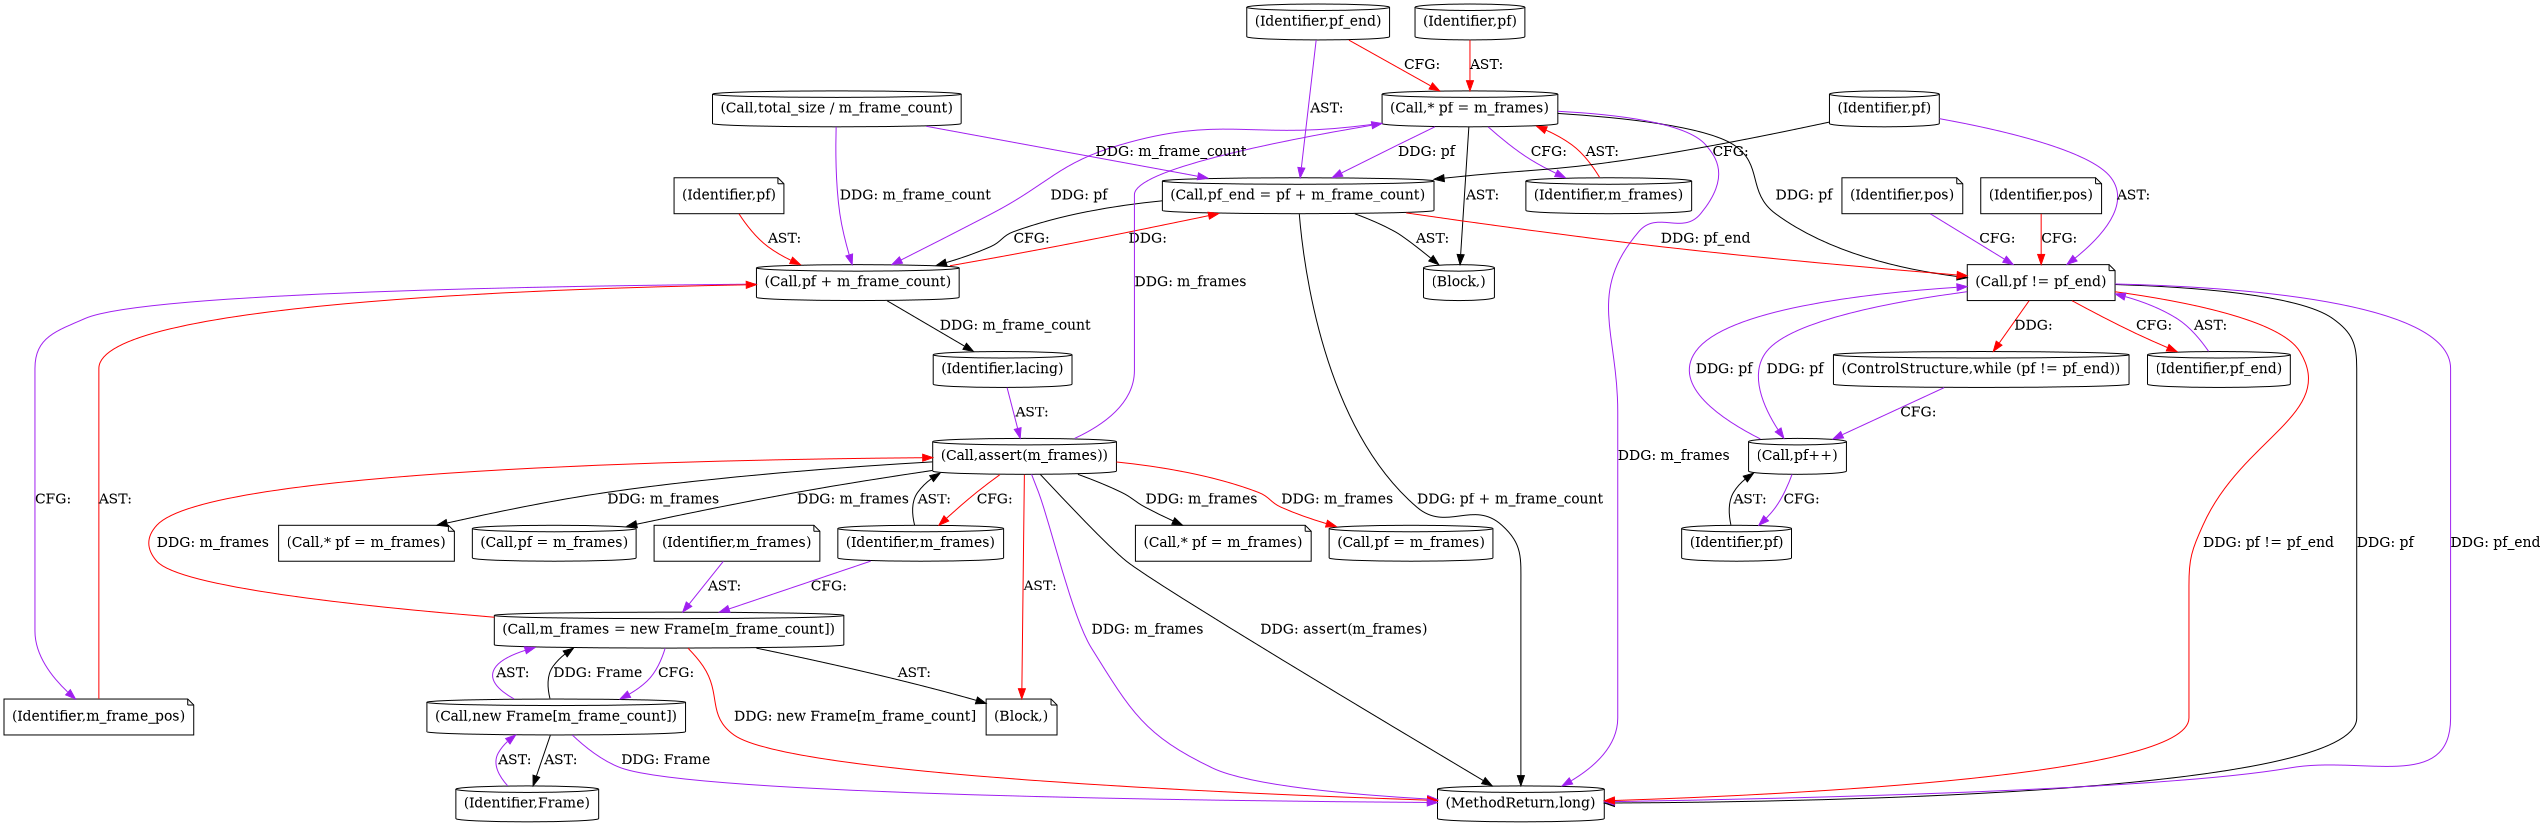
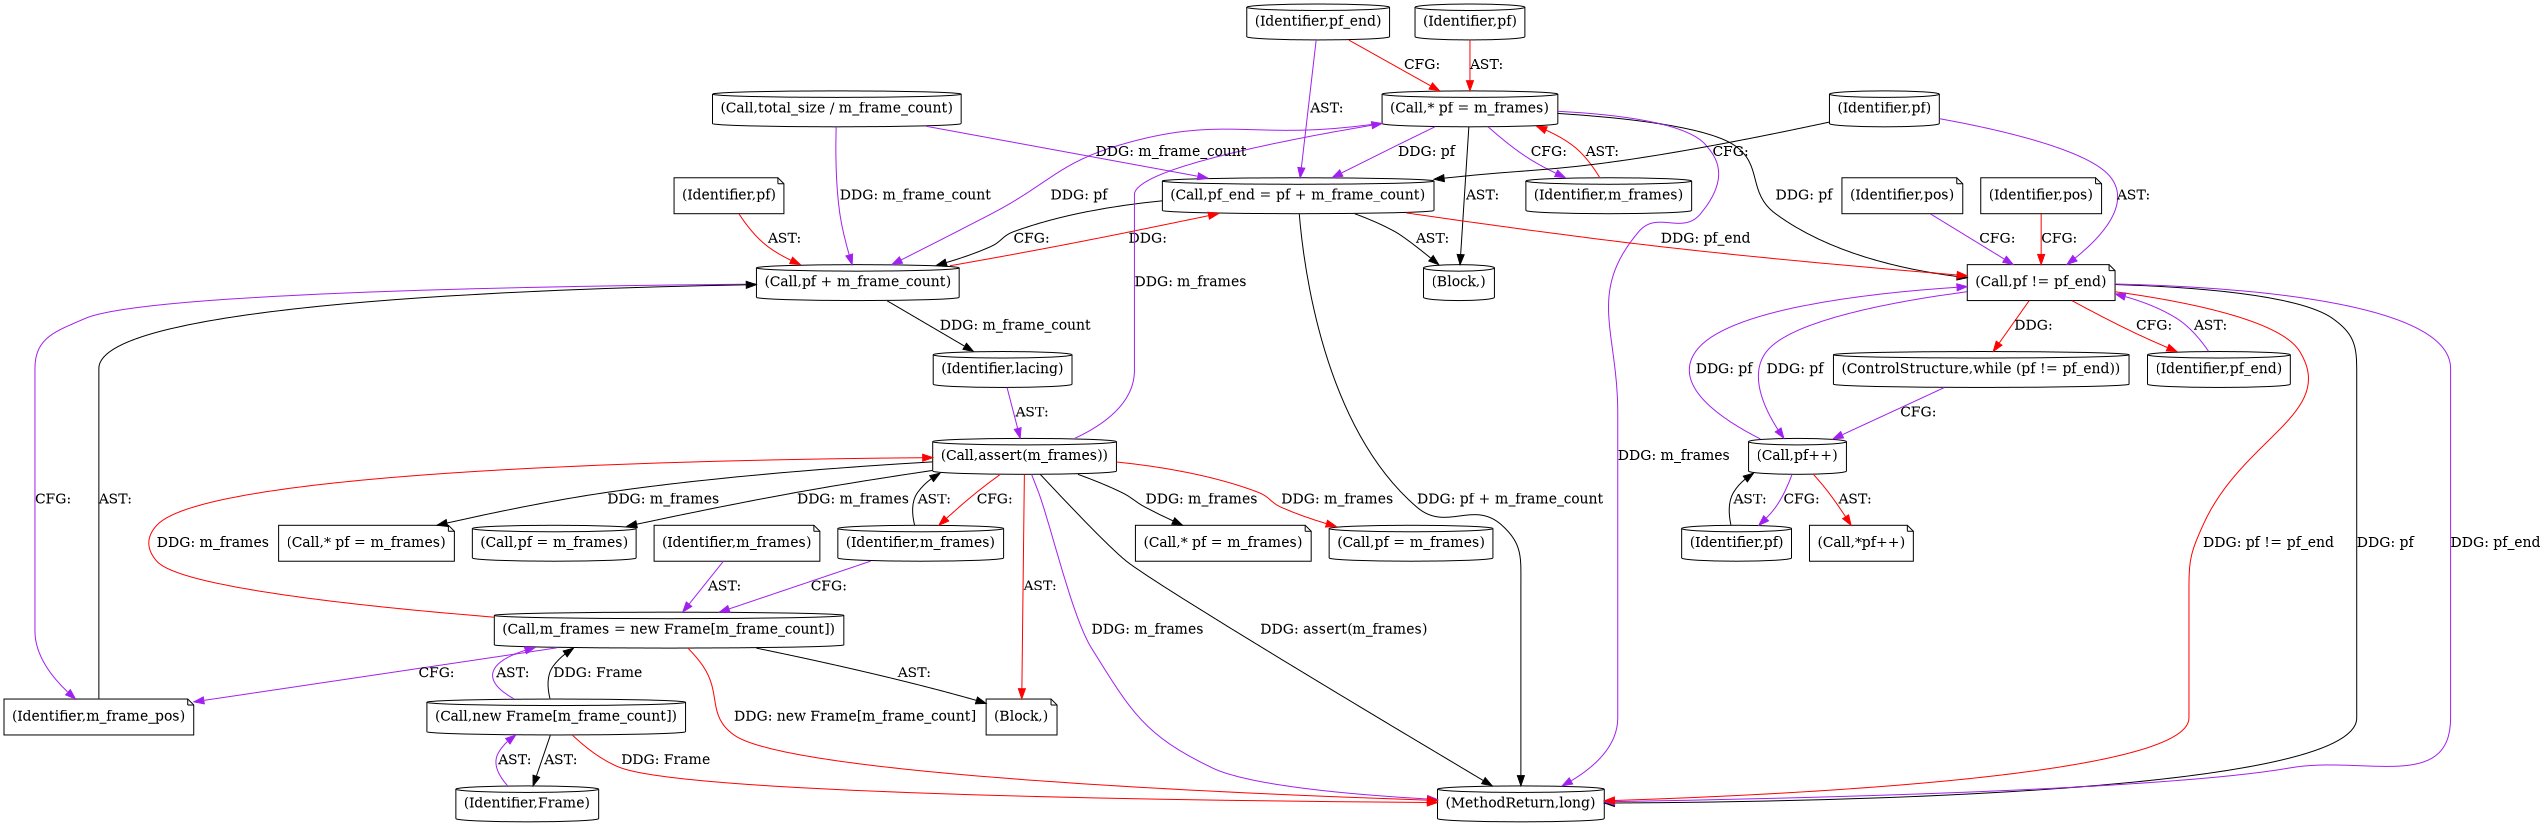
(251, 314) -> (251, 314)
none -> (1861, 543)
(652, 675) -> (380, 674)
(994, 795) -> (994, 795)
